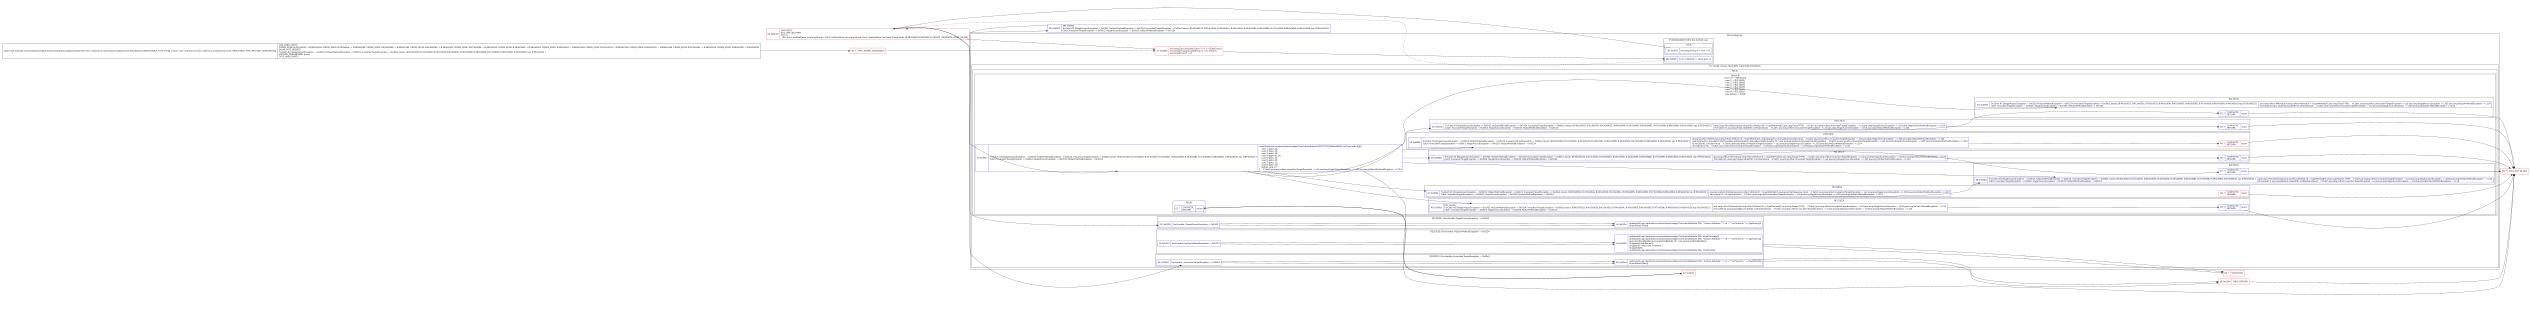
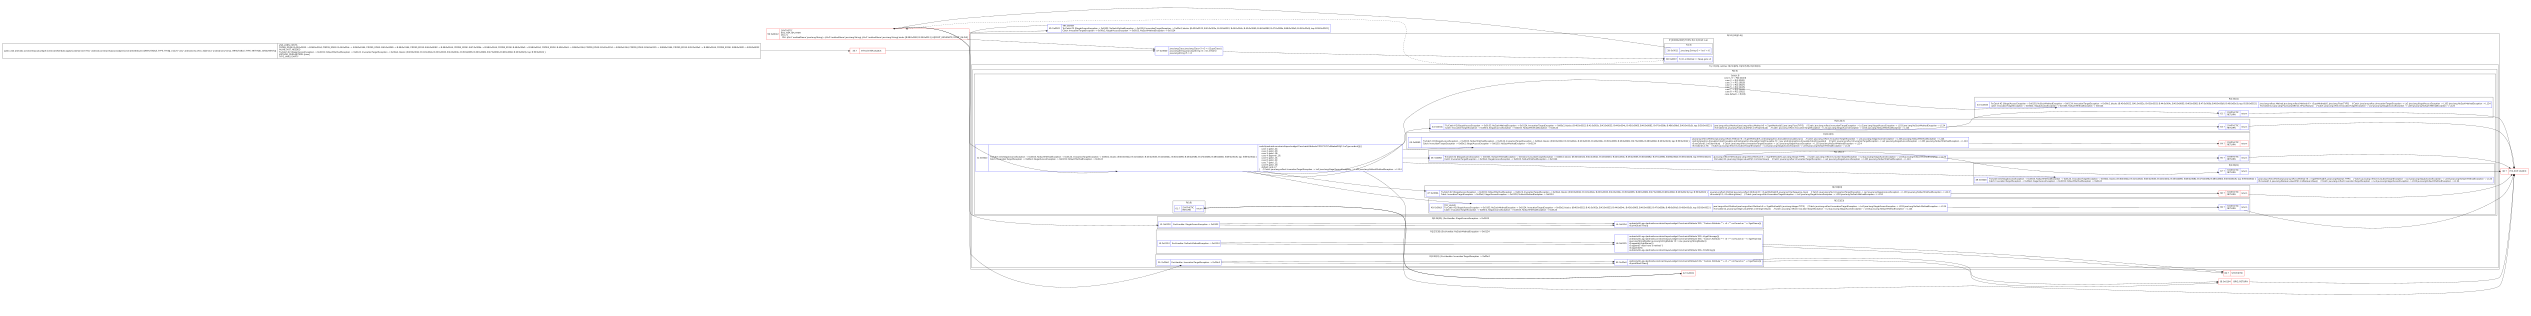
(871, 51) -> (871, 51)
(1189, 51) -> (1189, 51)
(2386, 136) -> none
(2518, 171) -> (2518, 171)
(1897, 196) -> (2084, 193)
